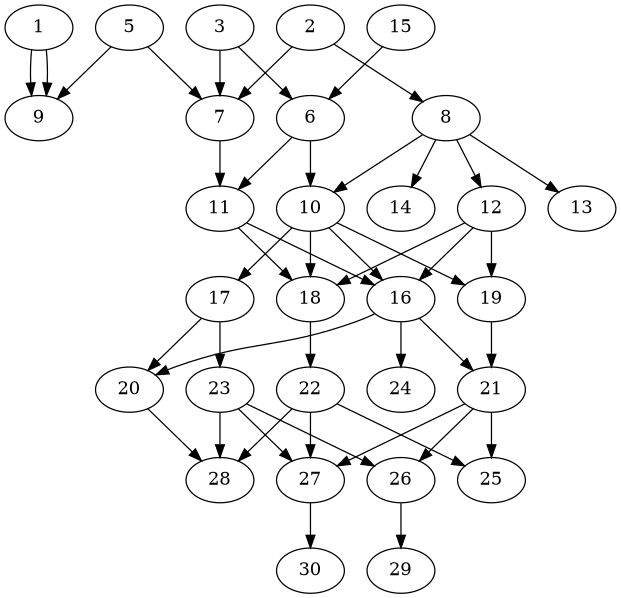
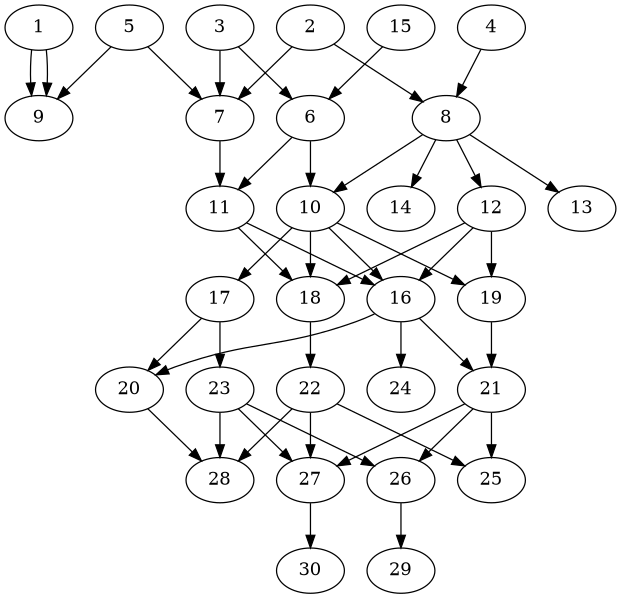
none -> (491, 28)
